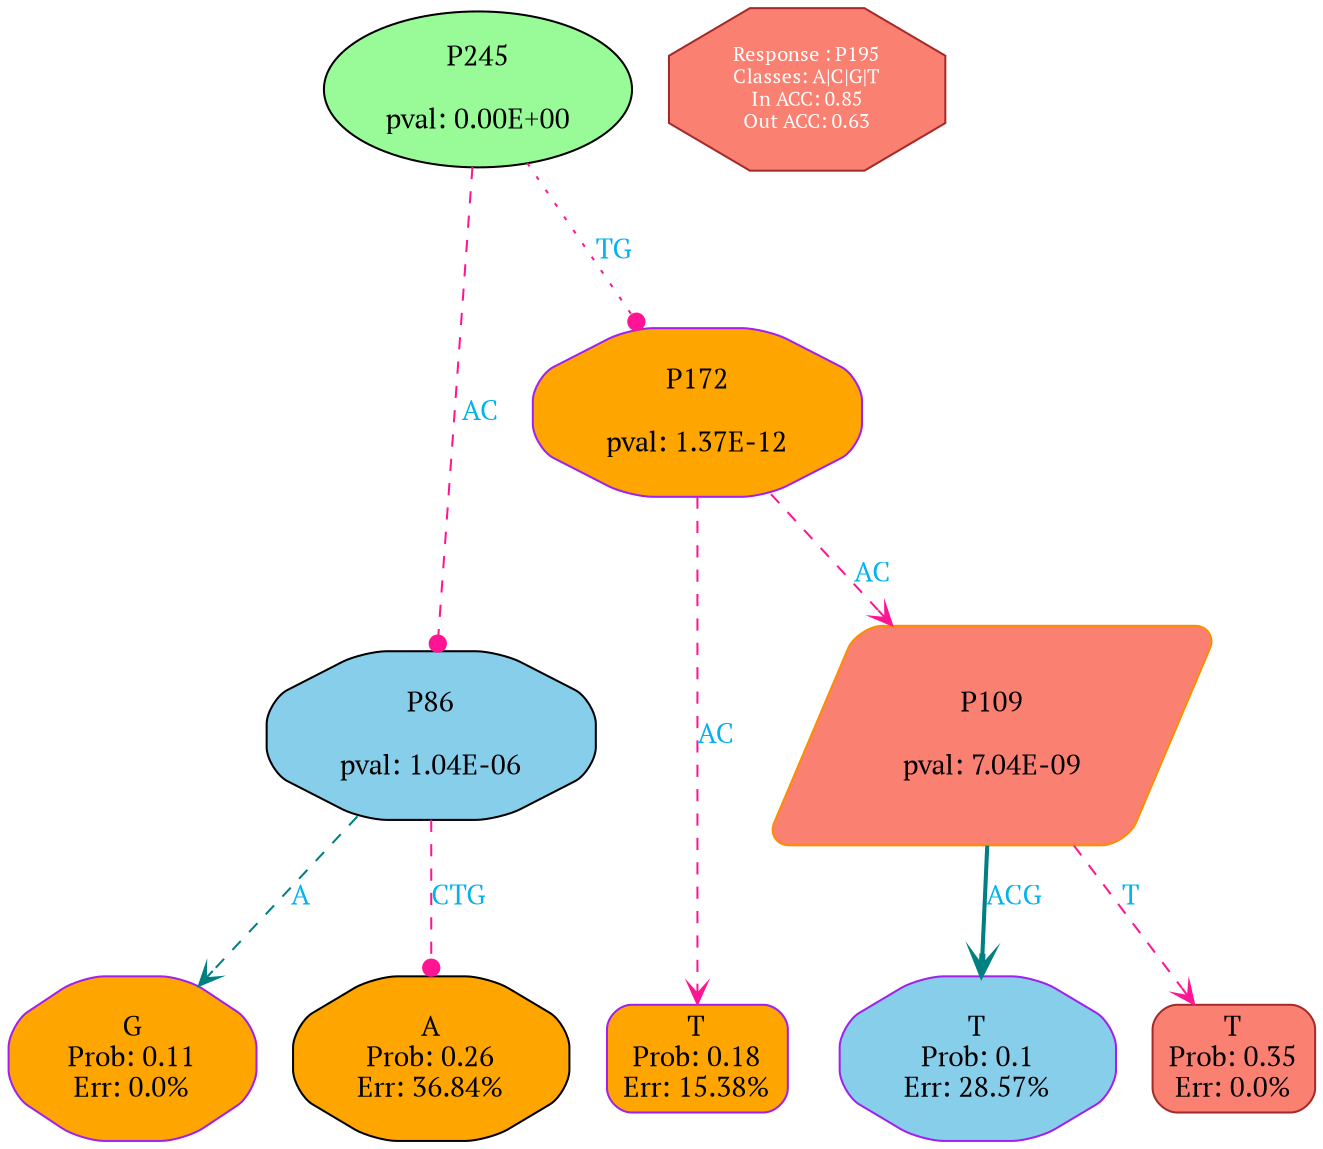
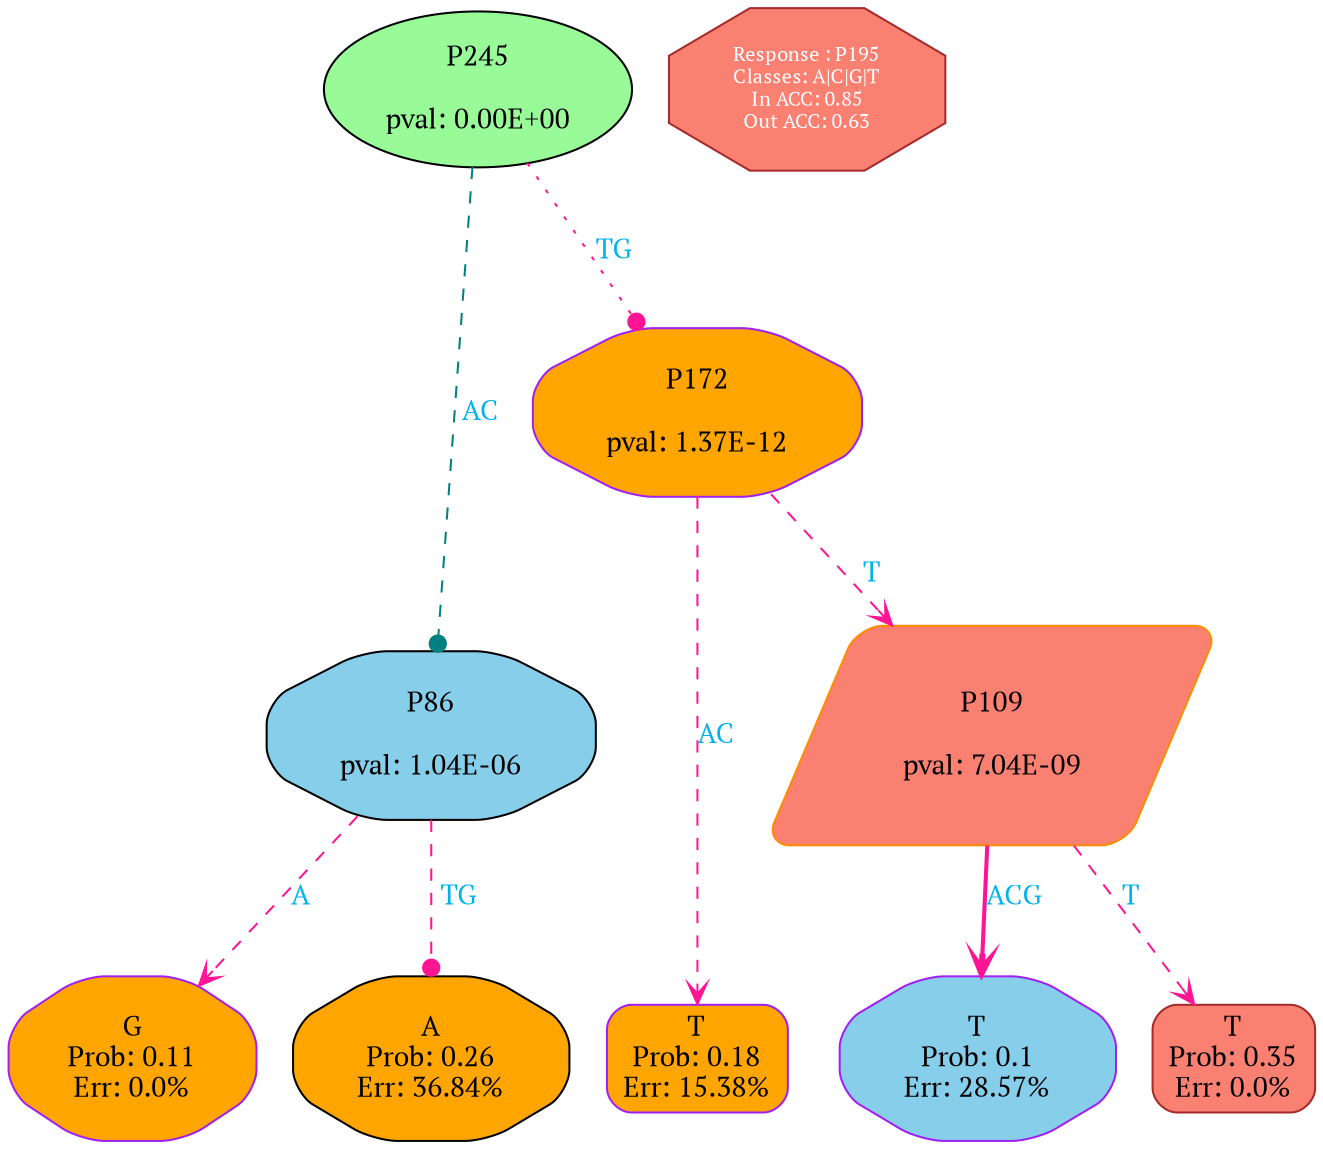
(455, 401) -> (455, 401)
(873, 574) -> (873, 574)
(285, 894) -> (285, 894)
(460, 897) -> (460, 897)
(985, 900) -> (985, 900)
